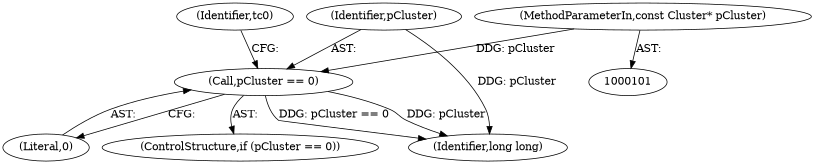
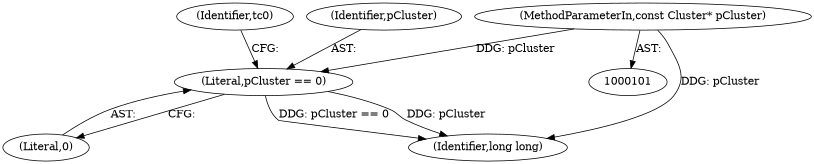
(457, 70) -> (651, 111)
(264, 82) -> (264, 82)
(240, 148) -> none
